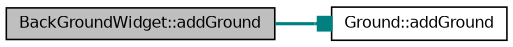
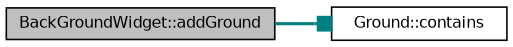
(419, 24) -> (419, 24)
